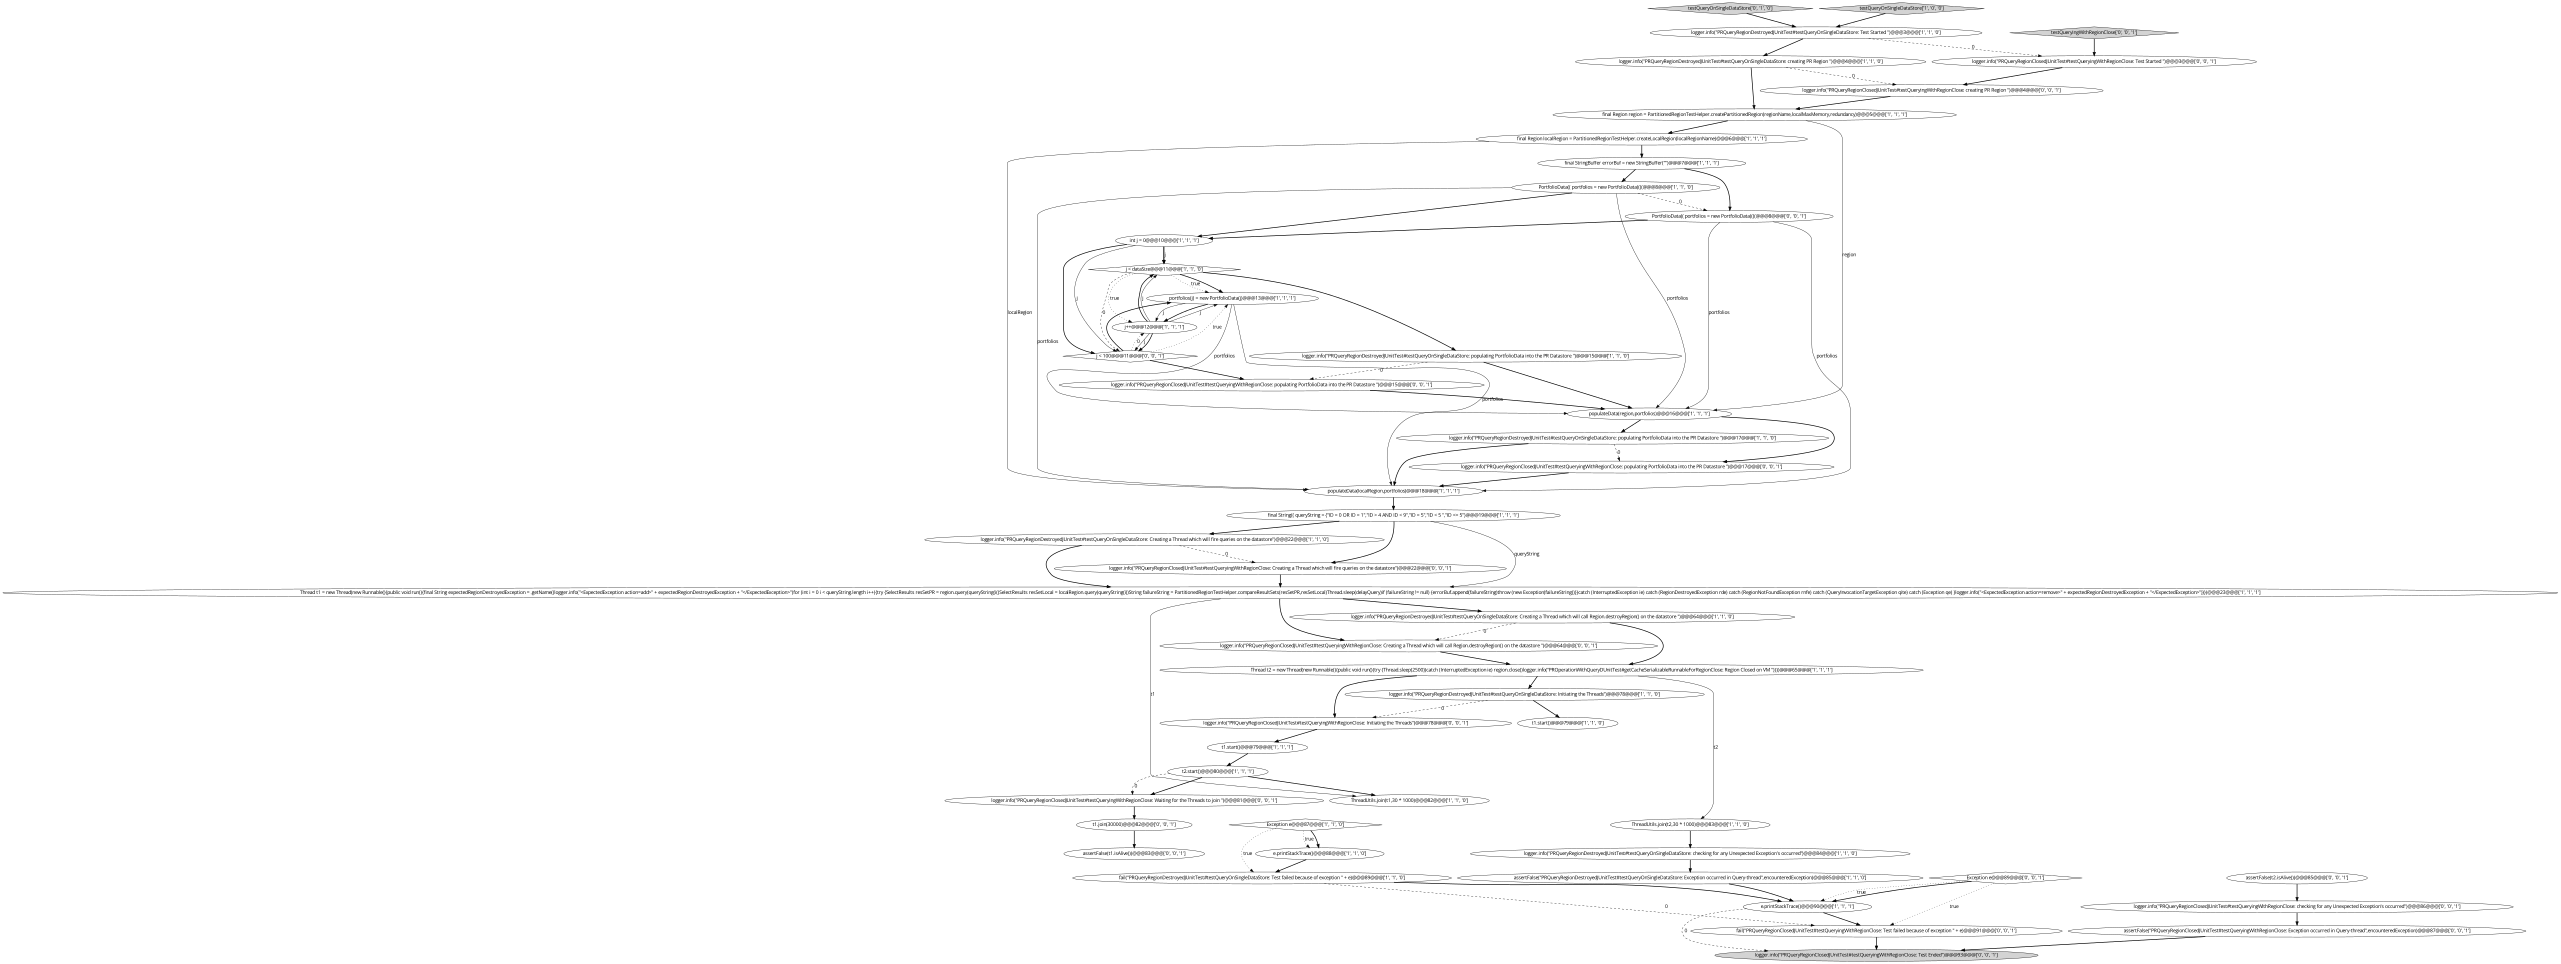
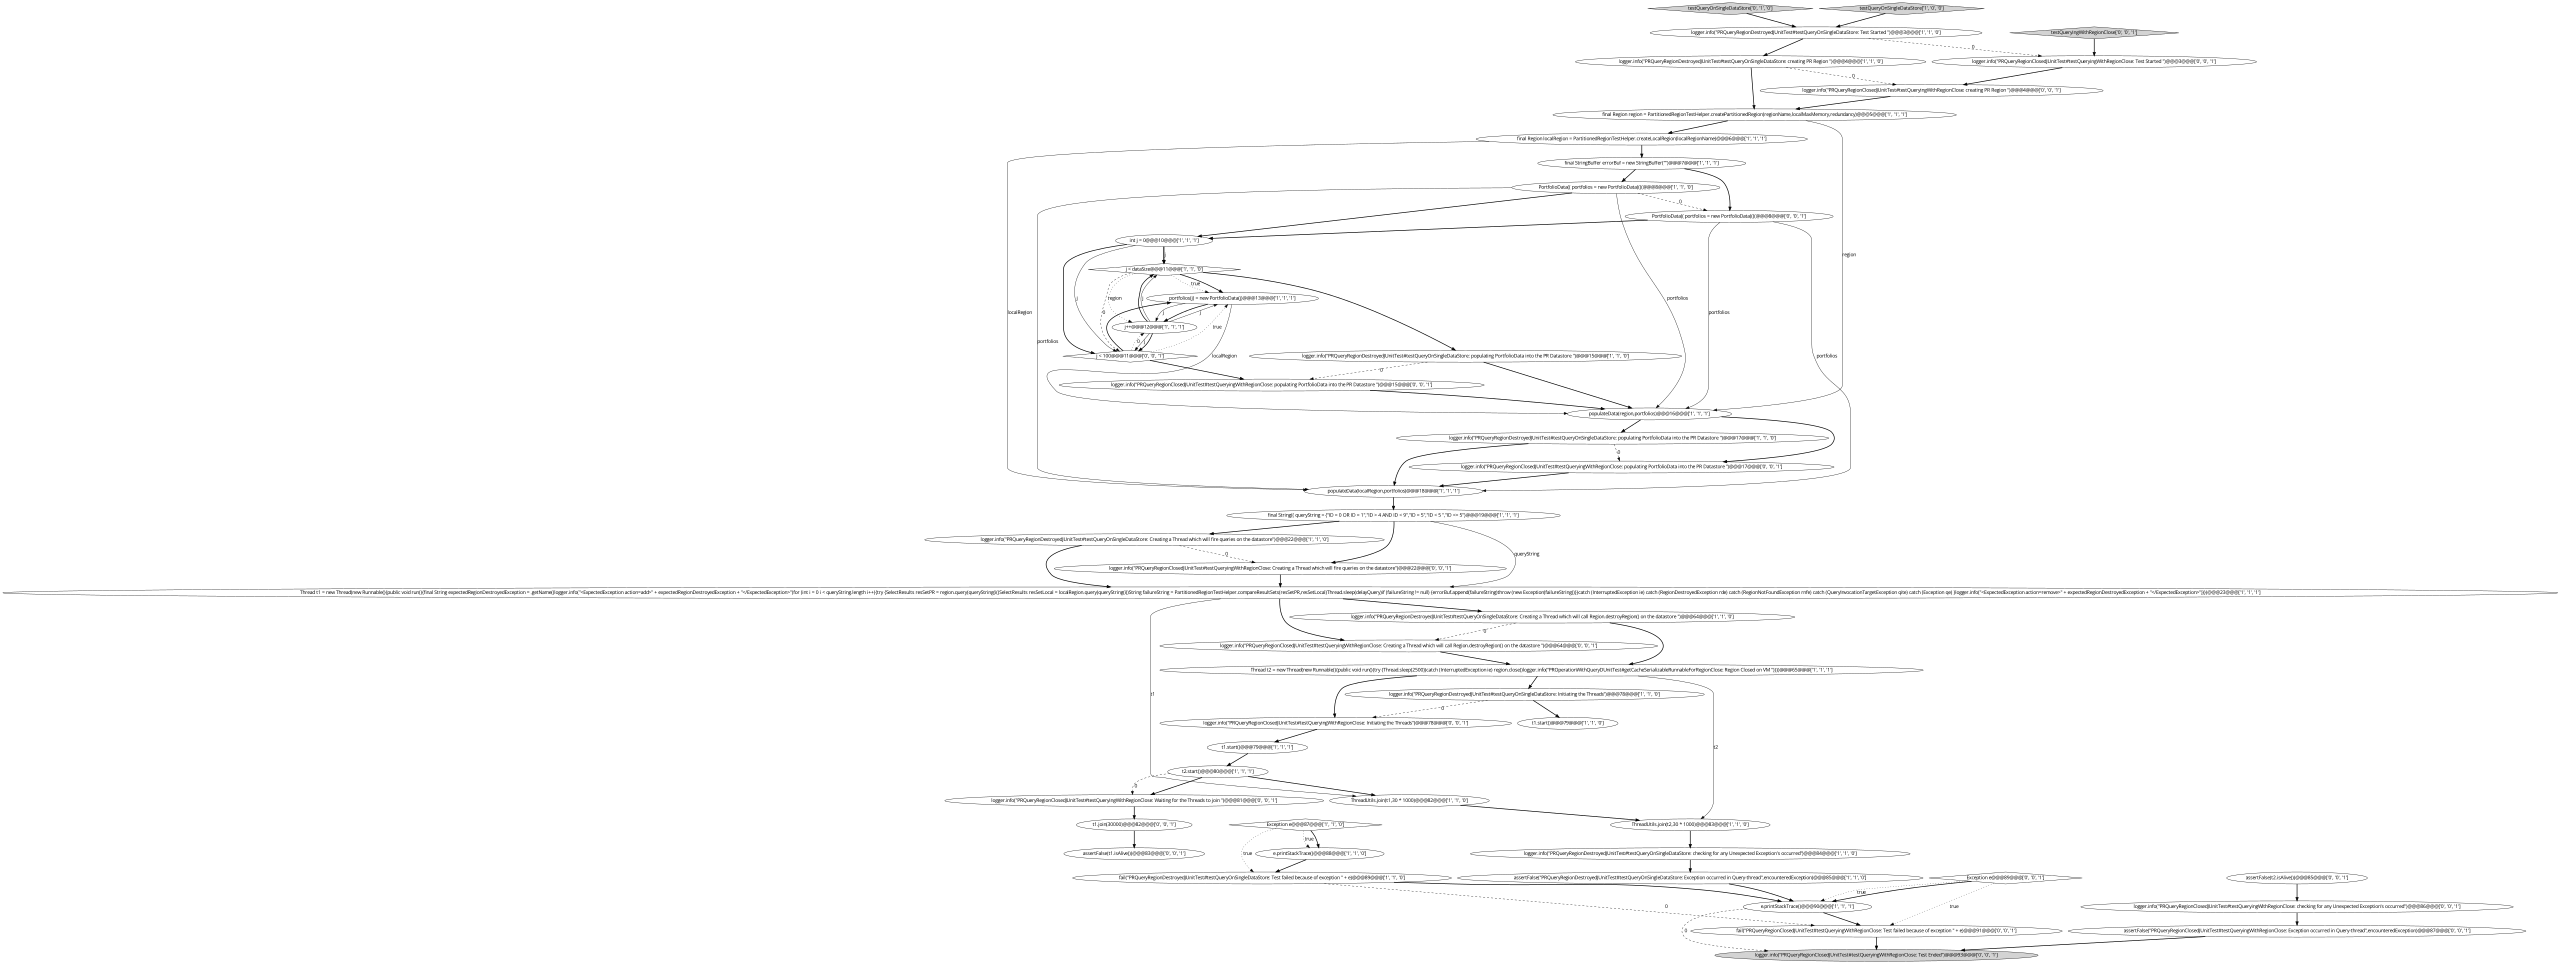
(1115, 298) -> (1115, 298)
(1225, 356) -> (1225, 356)
(1424, 368) -> none
none -> (1548, 813)
